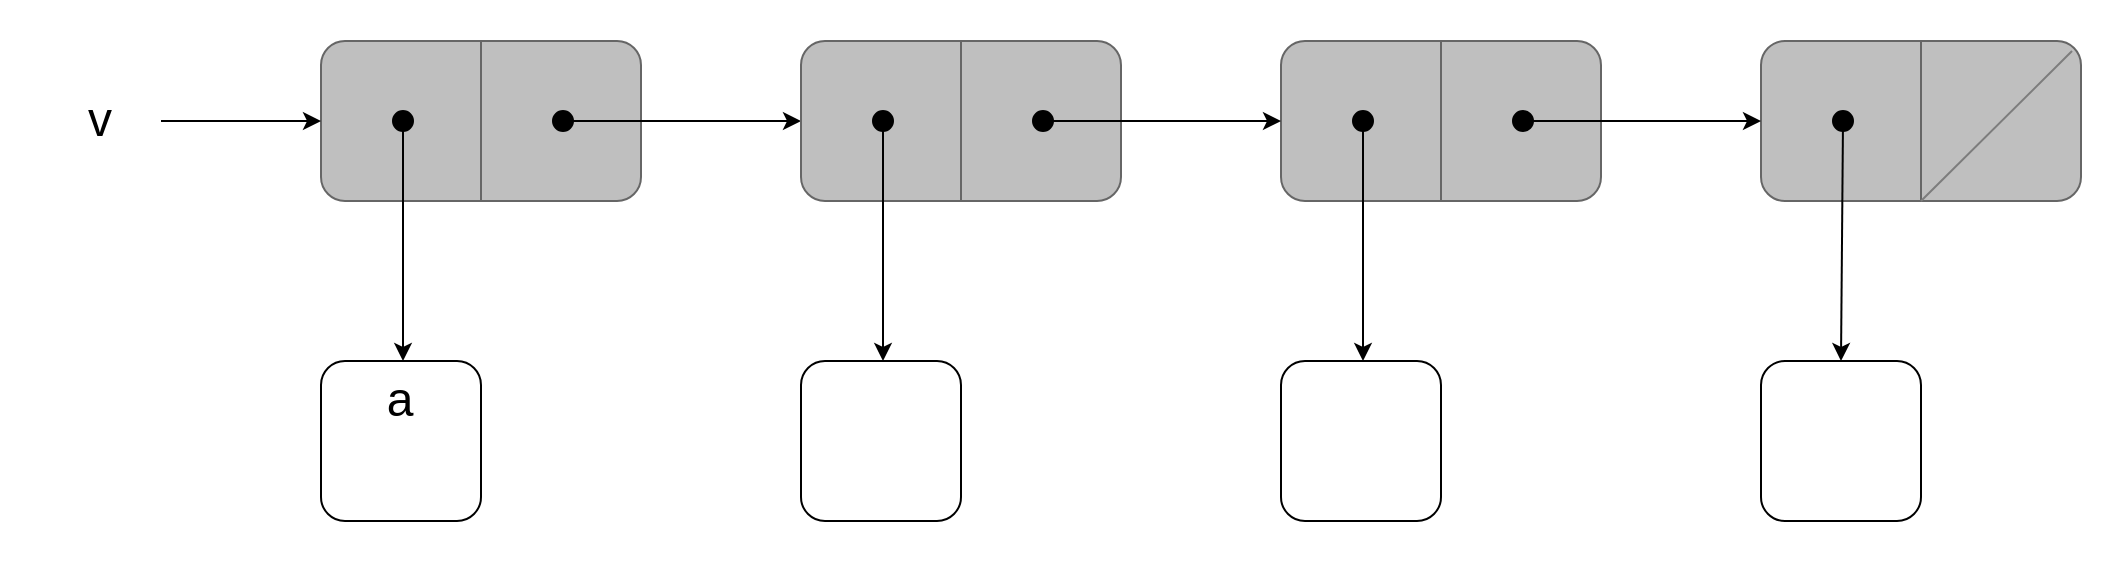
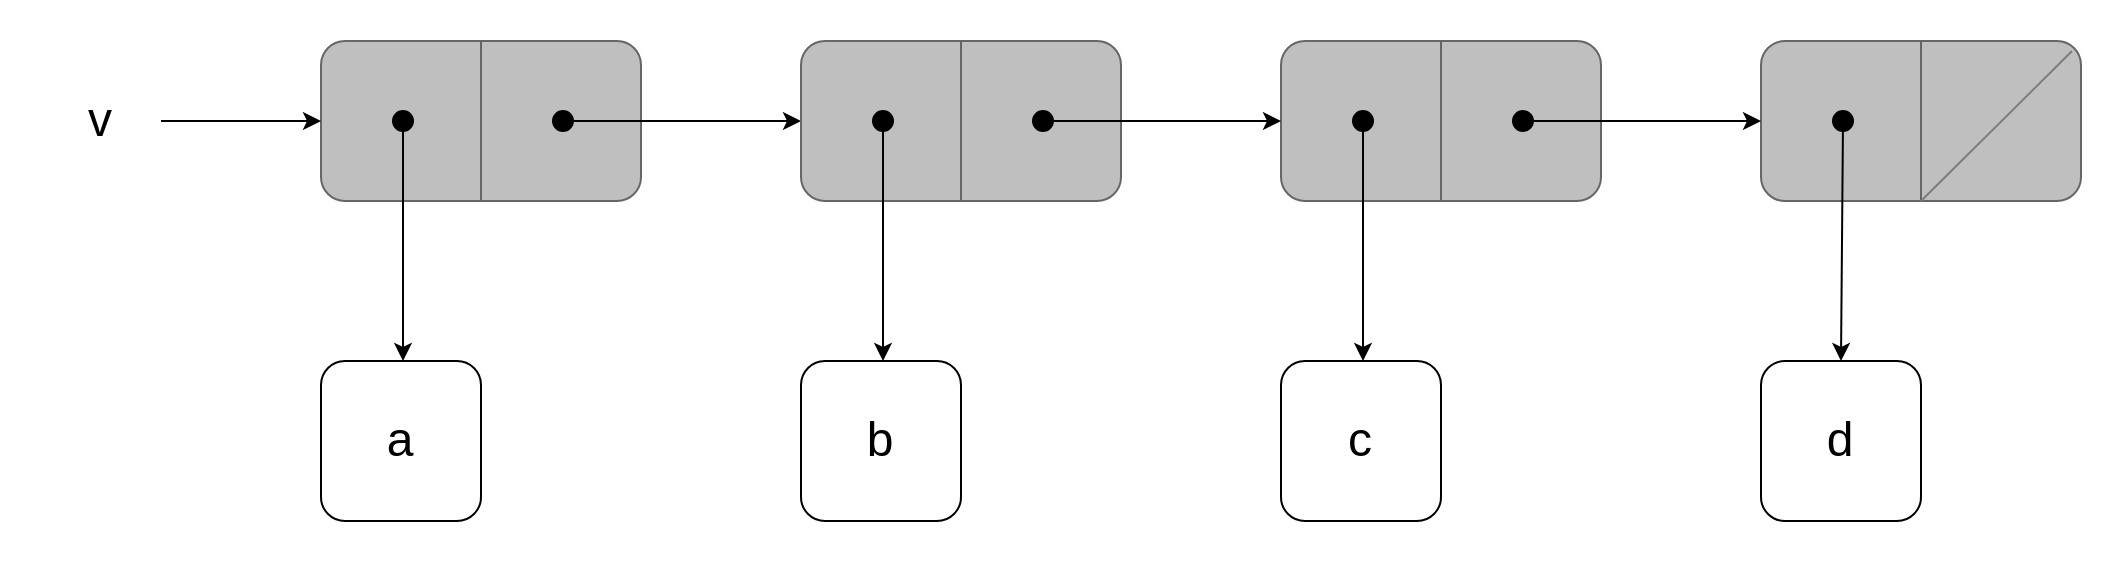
(401, 401) -> (401, 441)
none -> (881, 441)
none -> (1361, 441)
none -> (1841, 441)
